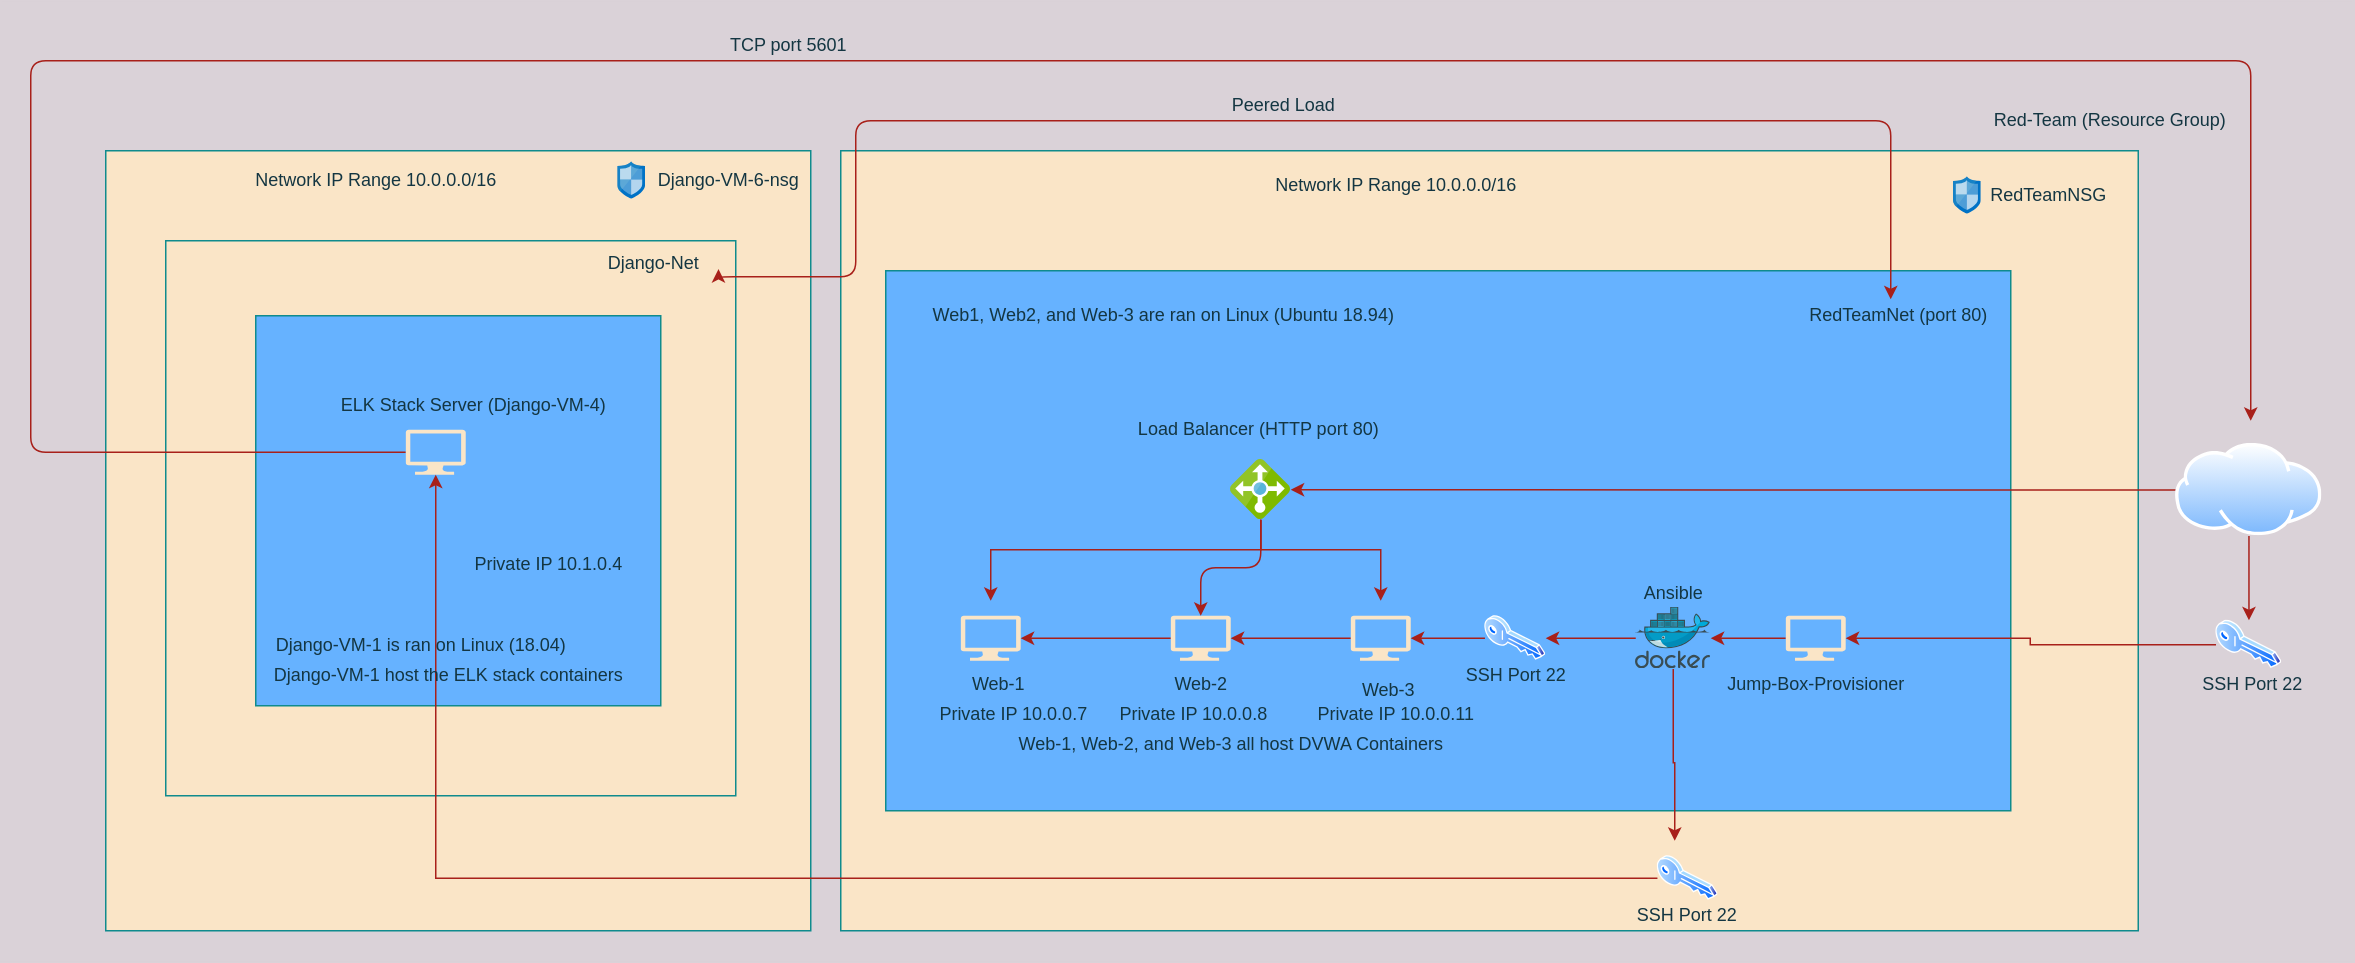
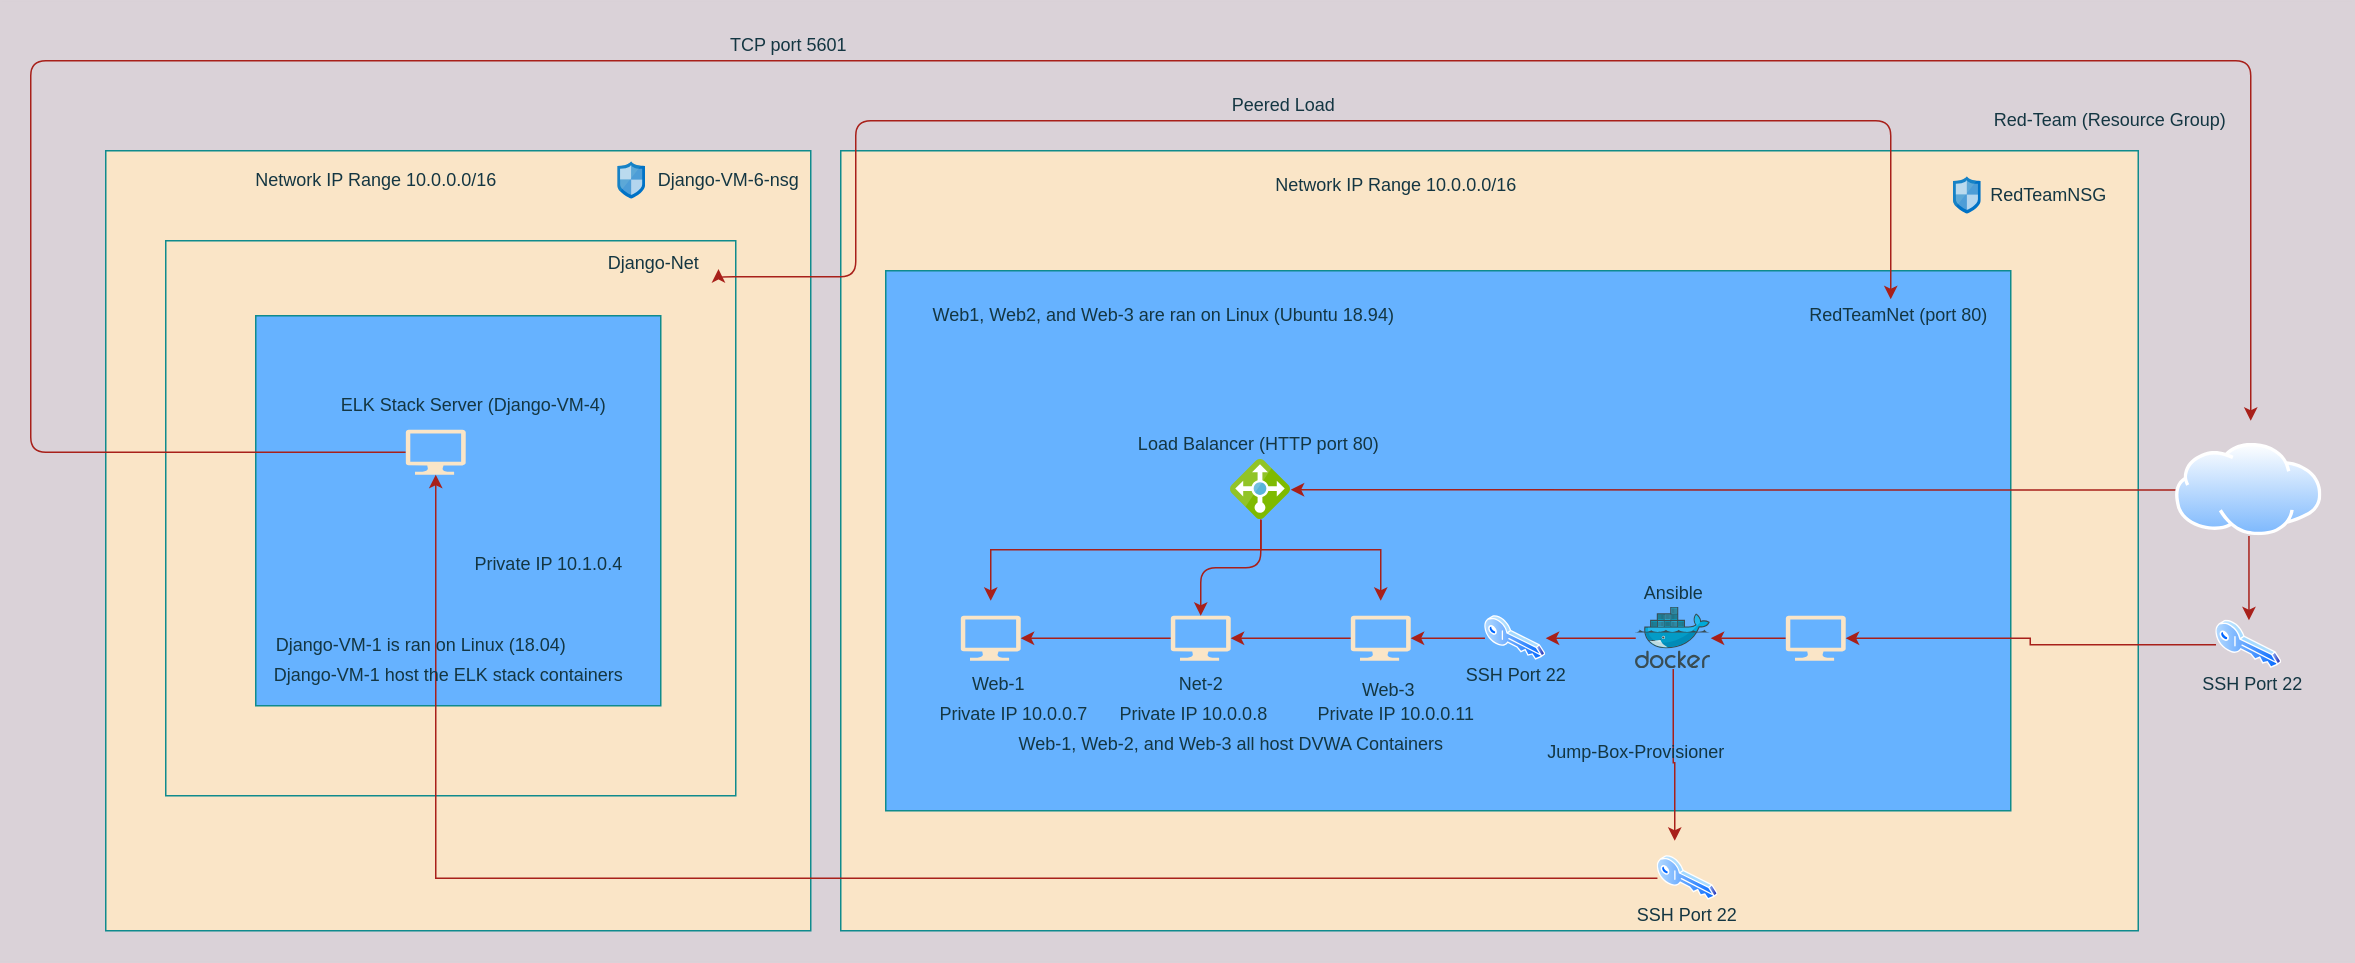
(1261, 430) -> (1261, 445)
(1816, 684) -> (1636, 752)
(1202, 685) -> (1202, 685)
